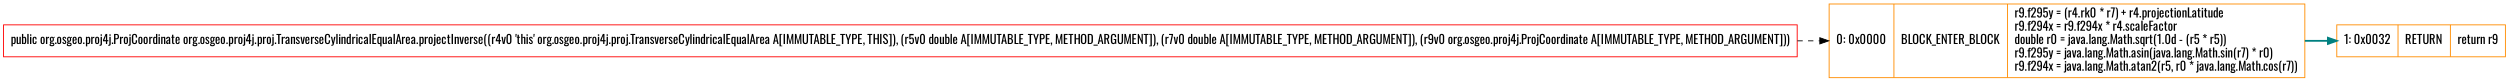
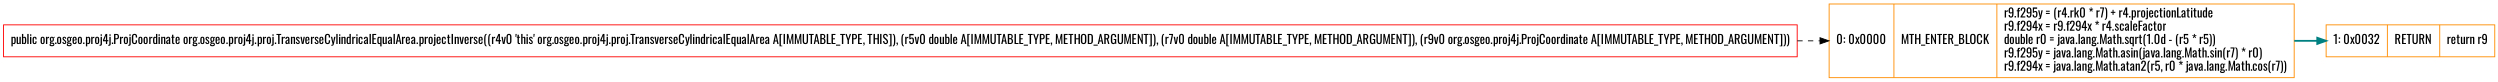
(1951, 40) -> (1945, 40)
